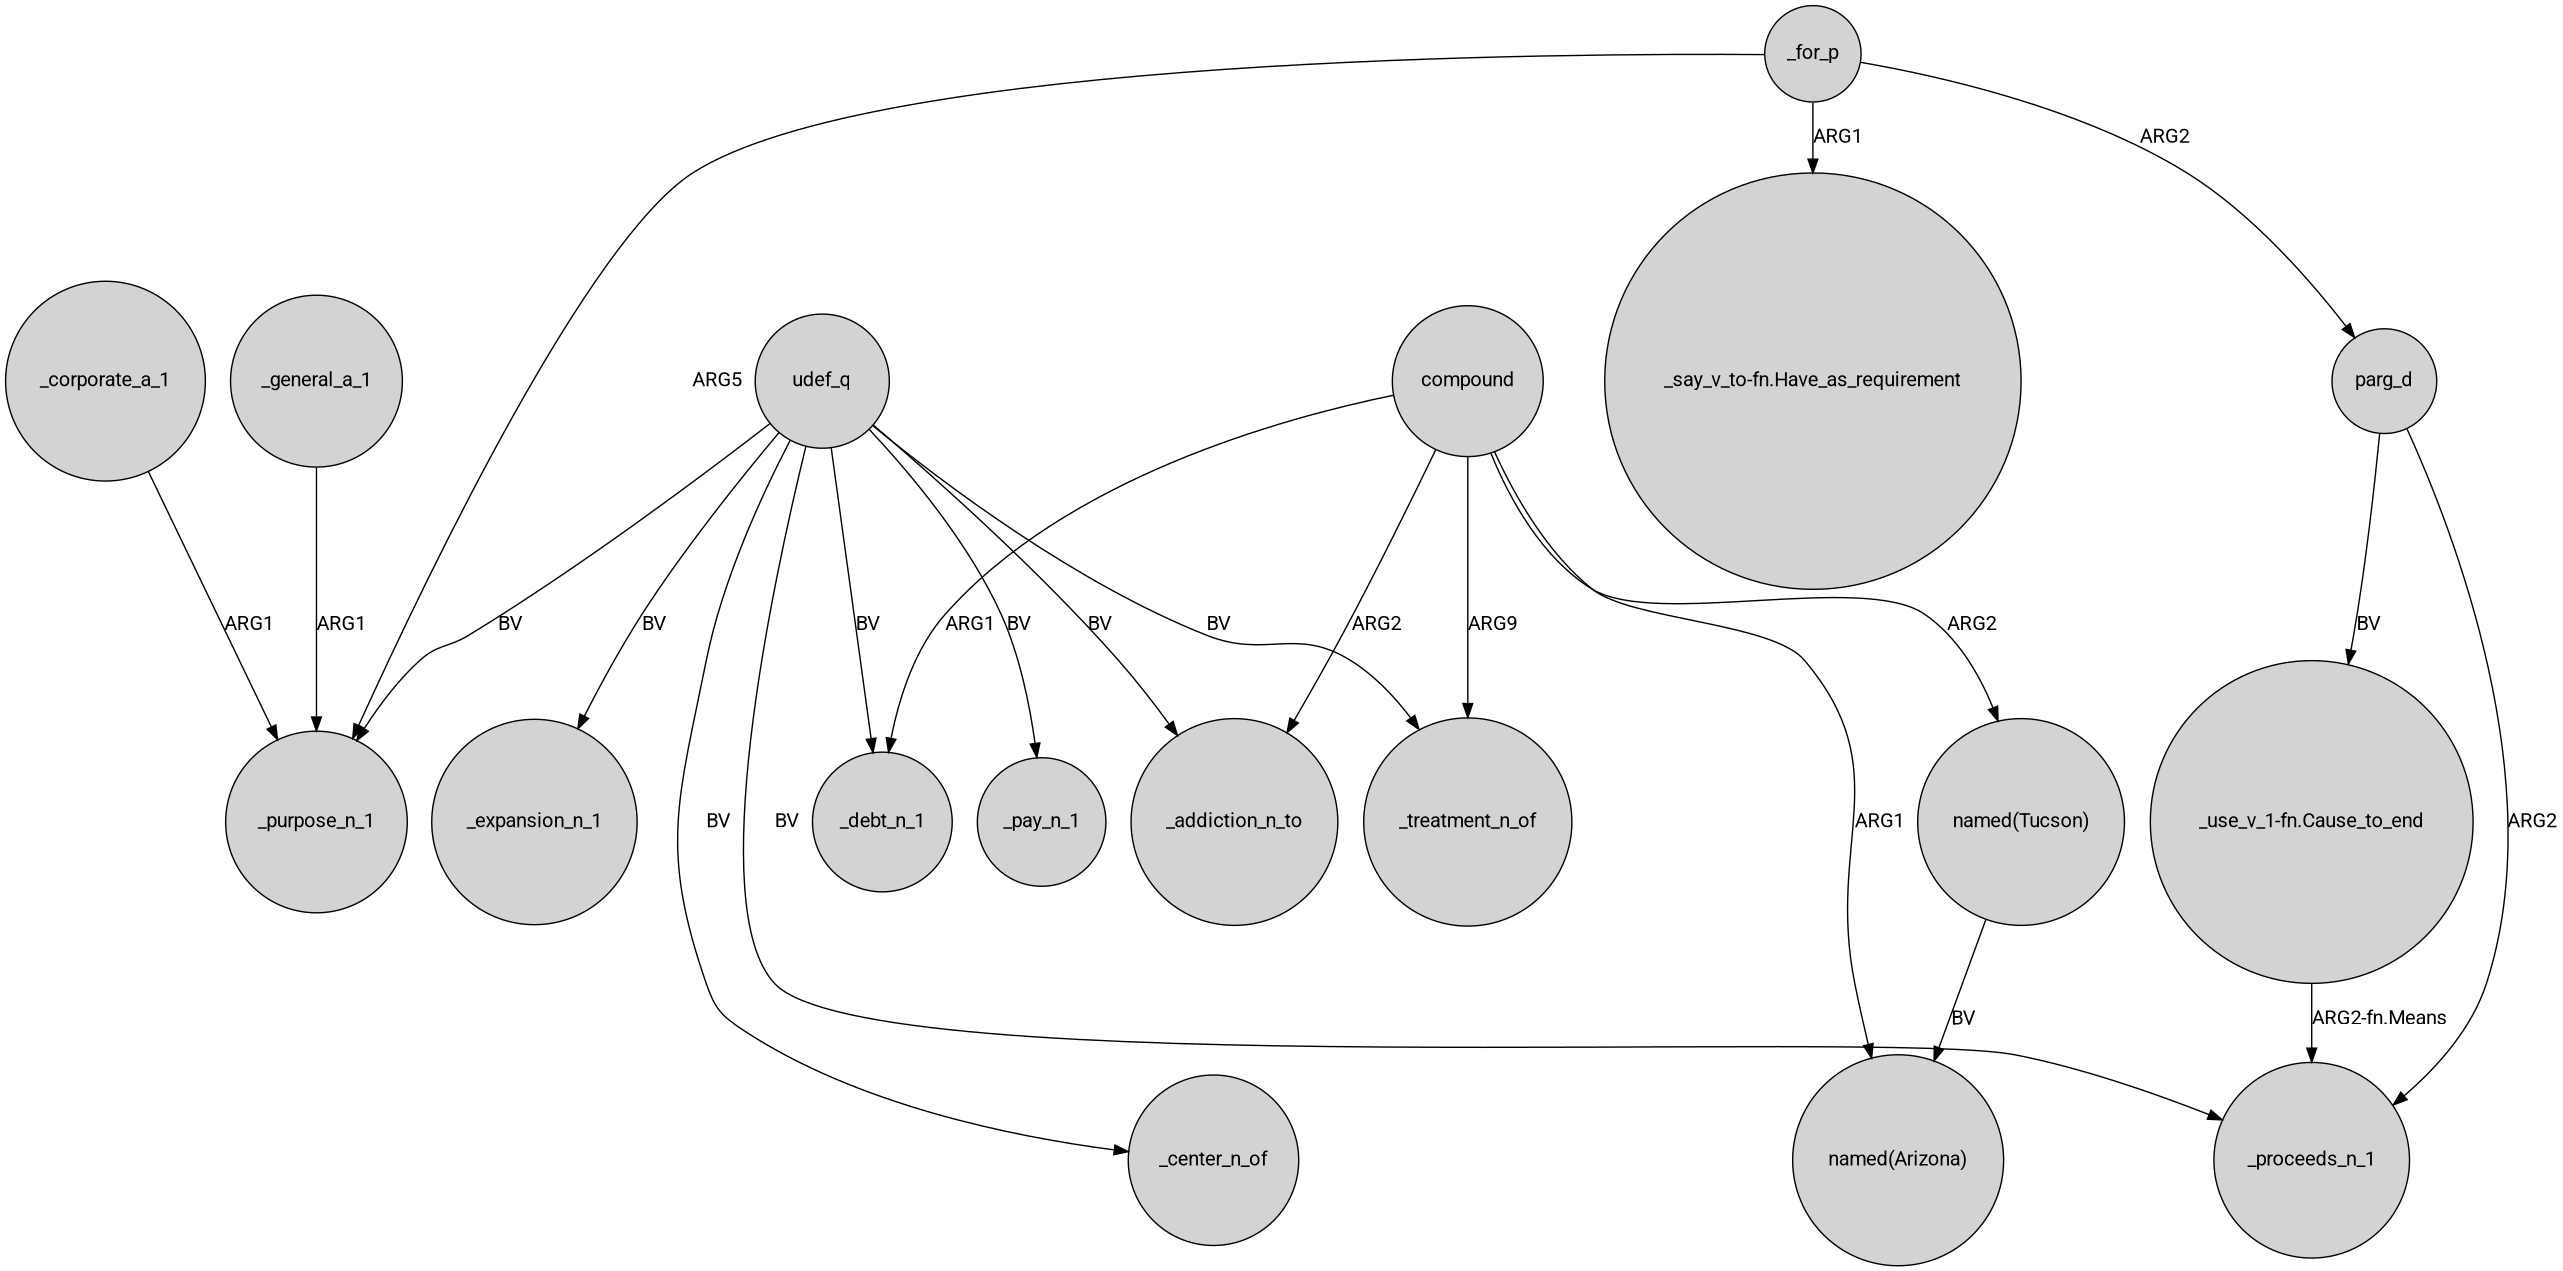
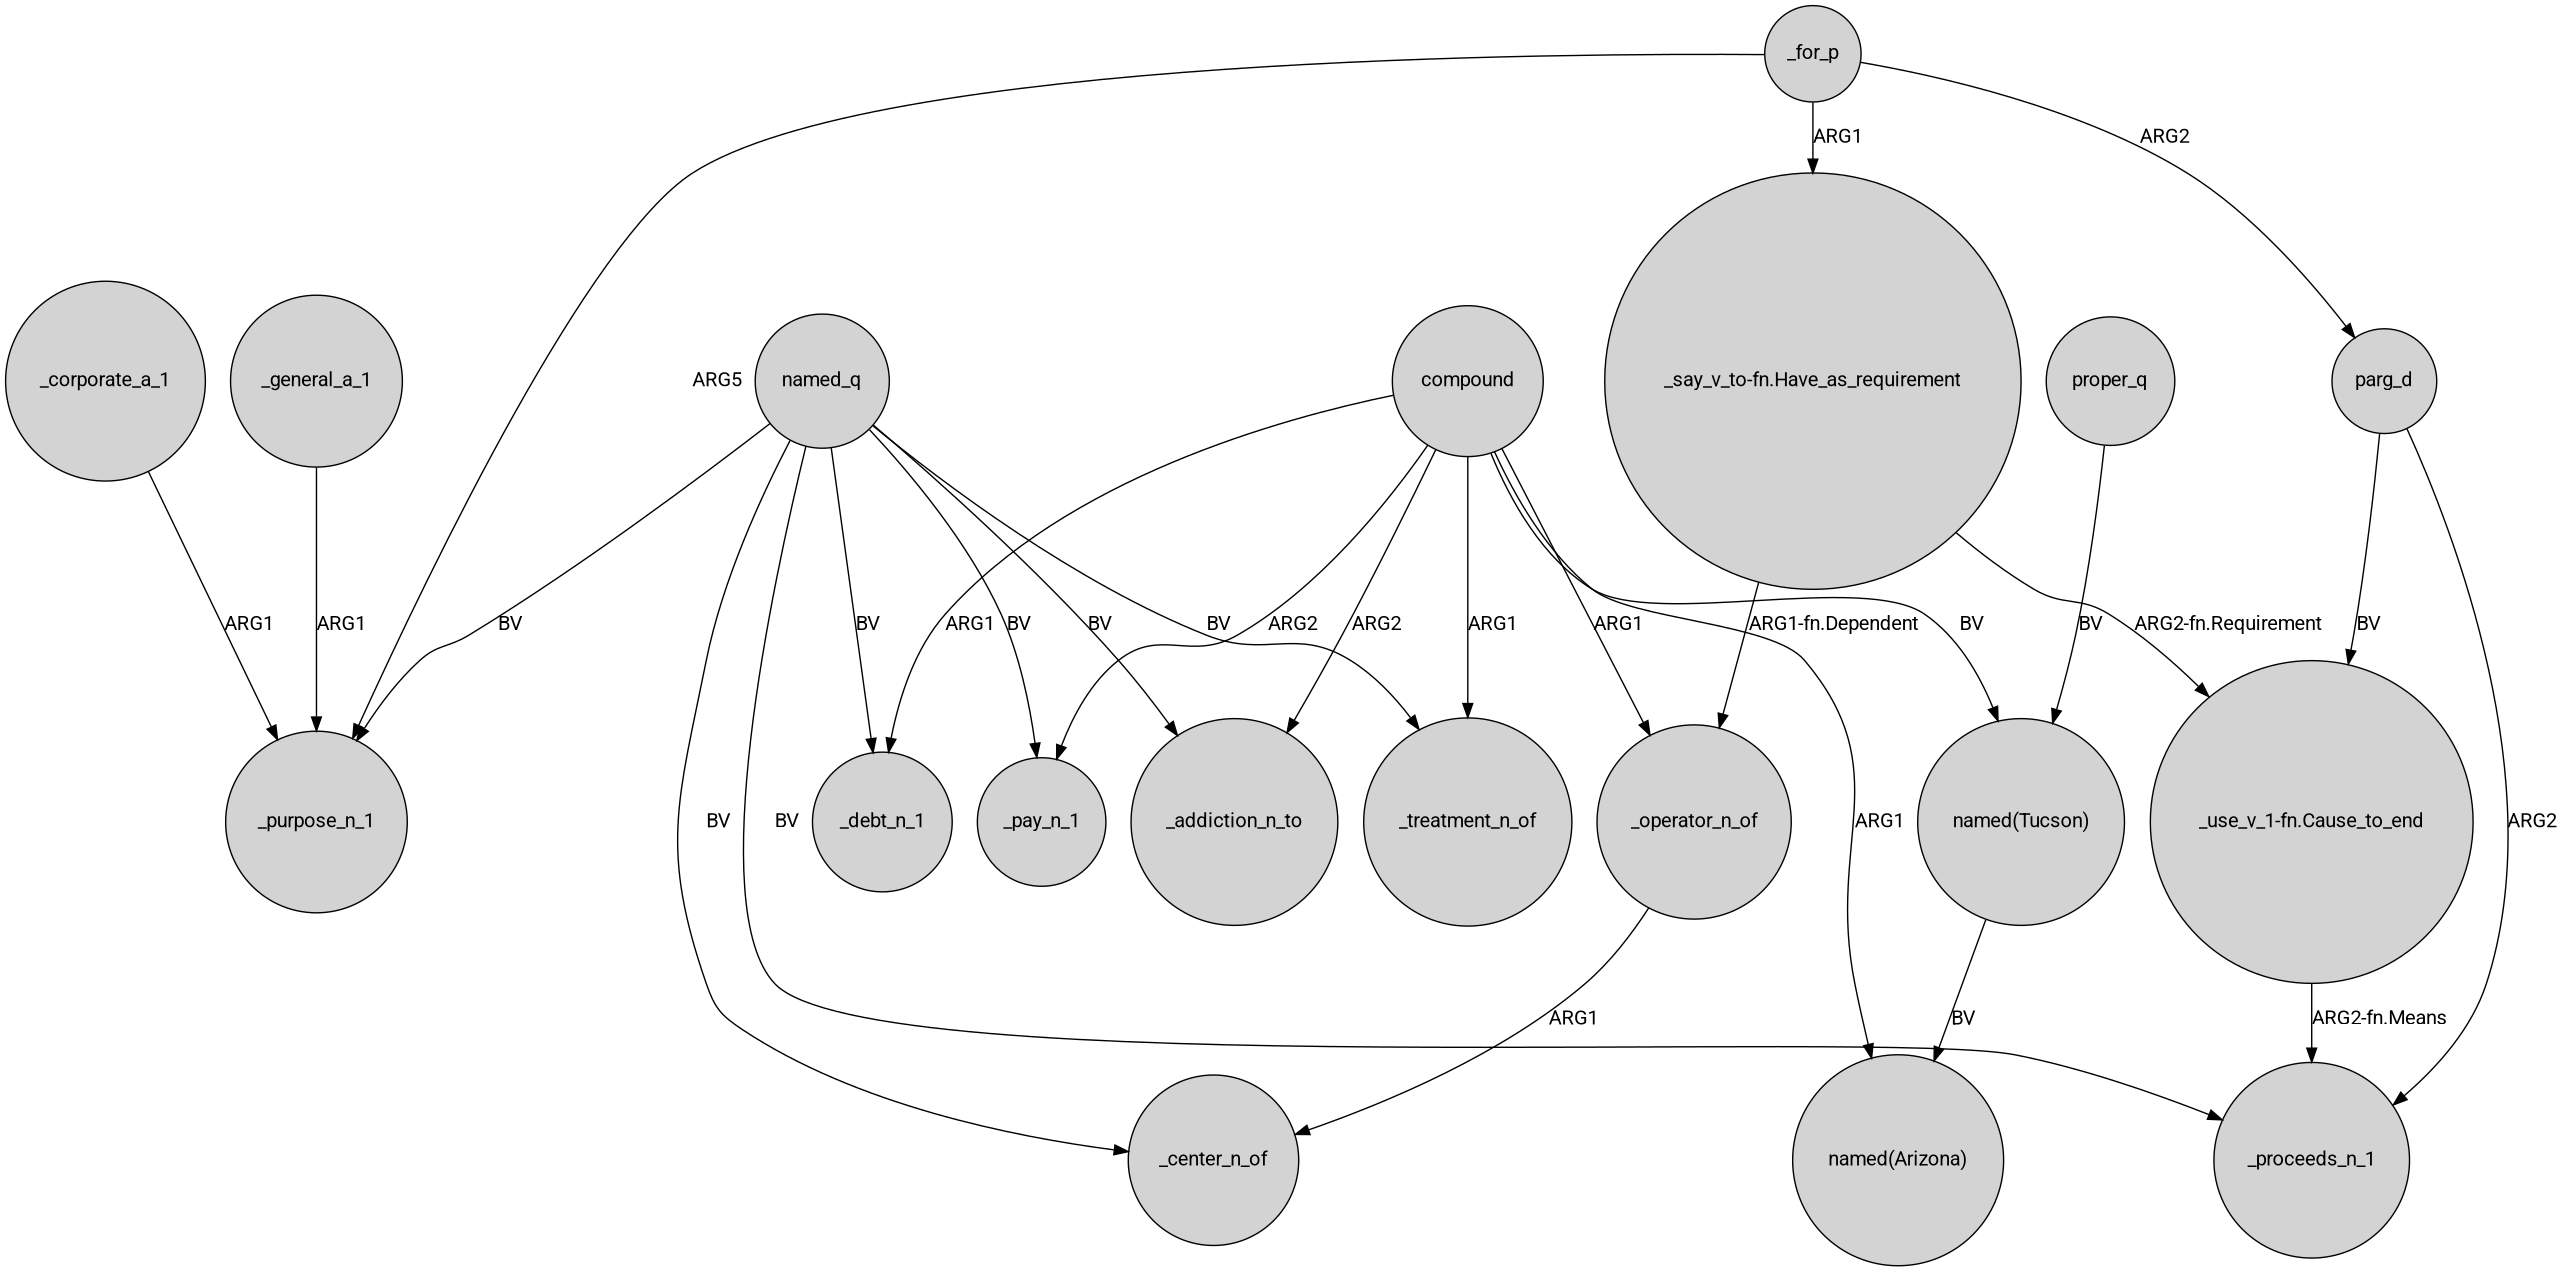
(822, 381) -> (822, 381)
none -> (2111, 381)
none -> (2074, 602)
none -> (1255, 624)
(1493, 625) -> (1493, 625)
(1972, 625) -> (1972, 625)
(534, 822) -> none
none -> (1694, 822)
